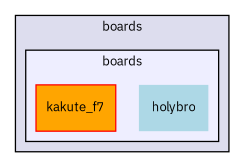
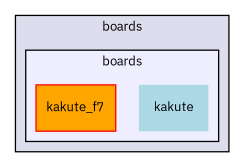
(174, 108) -> (174, 108)
